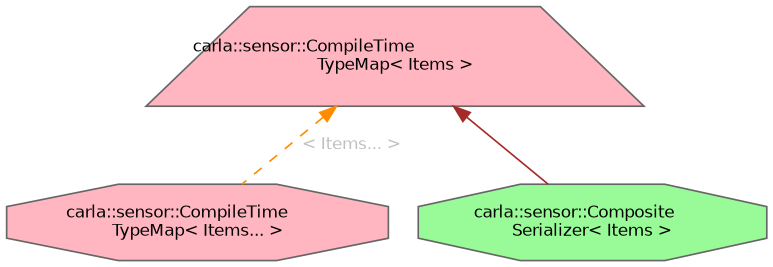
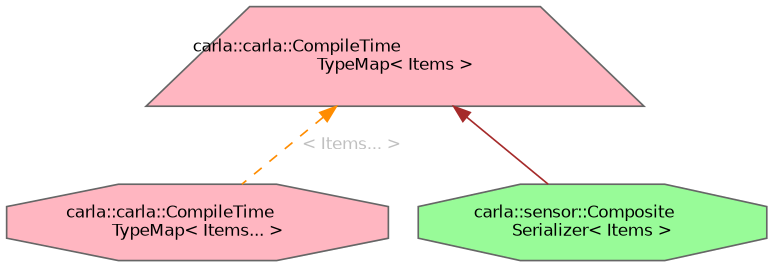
(395, 56) -> (395, 56)
(198, 222) -> (198, 222)
